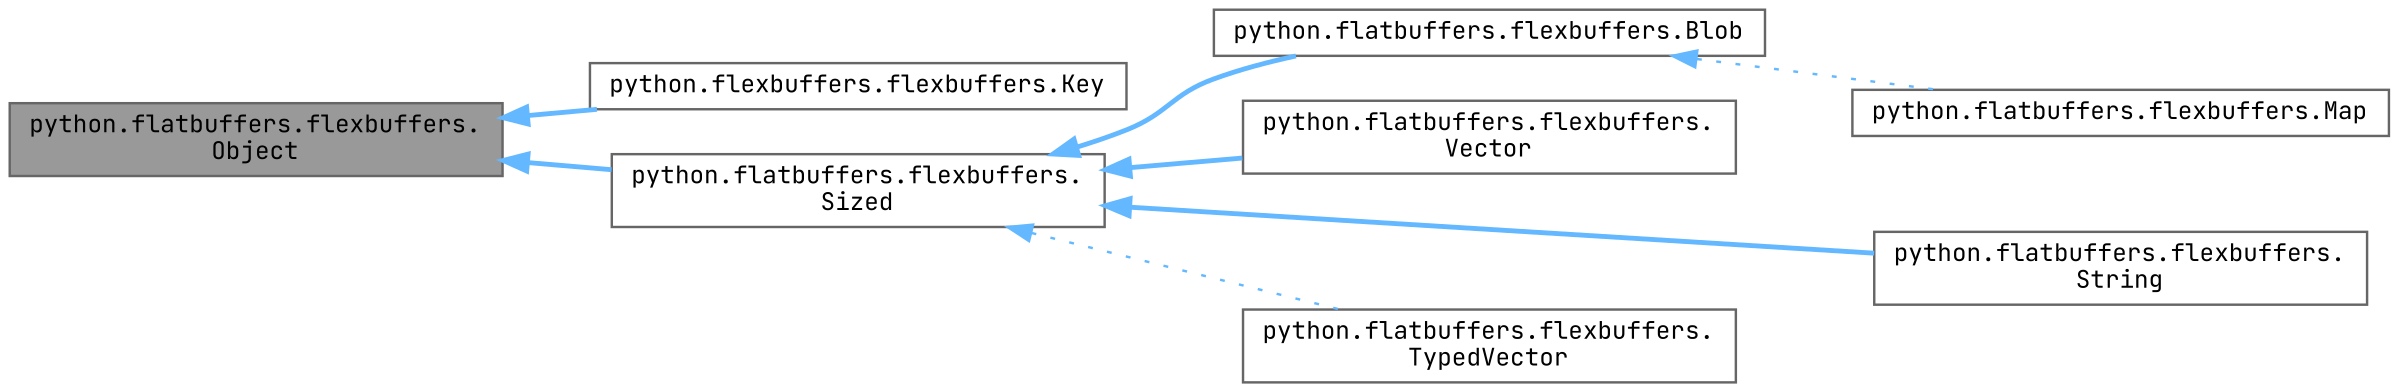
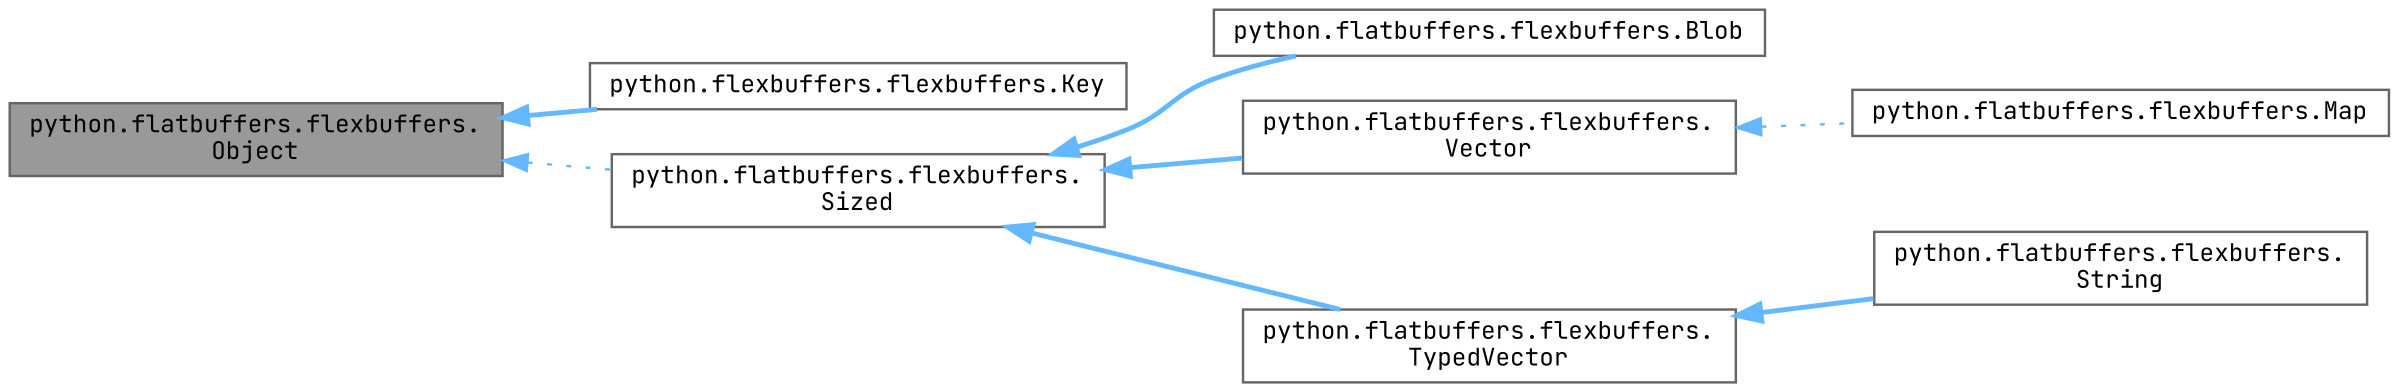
(1817, 74) -> (1807, 125)
(570, 166) -> (570, 166)
(1502, 230) -> (1817, 306)
(1186, 271) -> (1186, 271)
